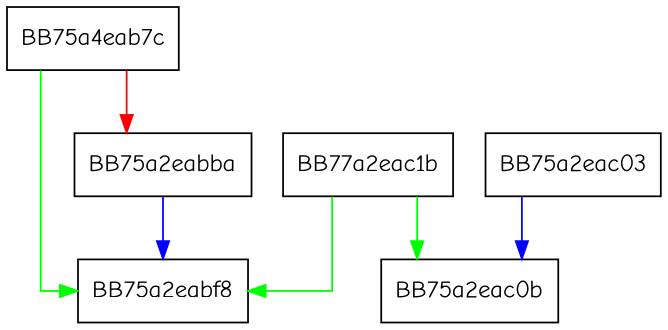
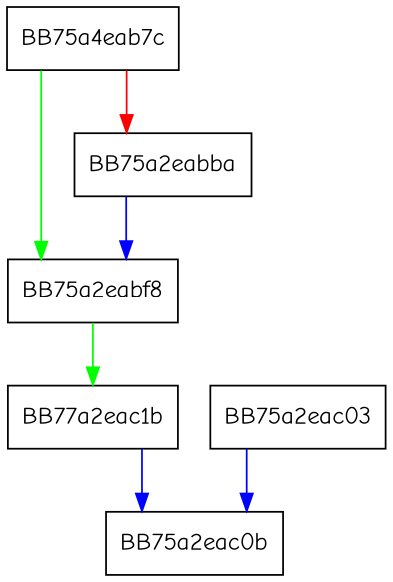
(417, 219) -> (142, 471)
(332, 277) -> (93, 345)
